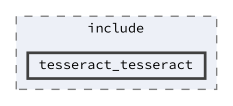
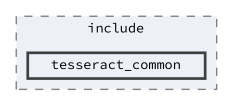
(116, 66) -> (116, 66)
